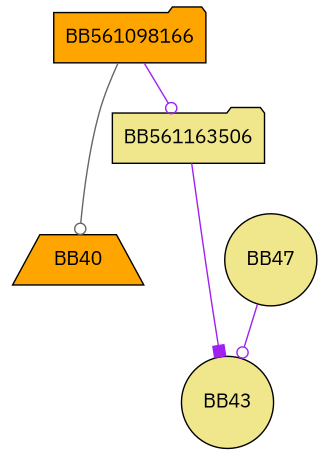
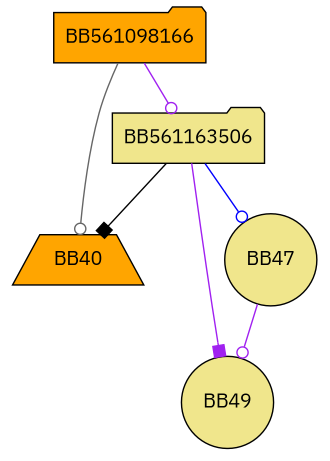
none -> (222, 188)
none -> (138, 194)
(228, 402) -> (228, 402)
